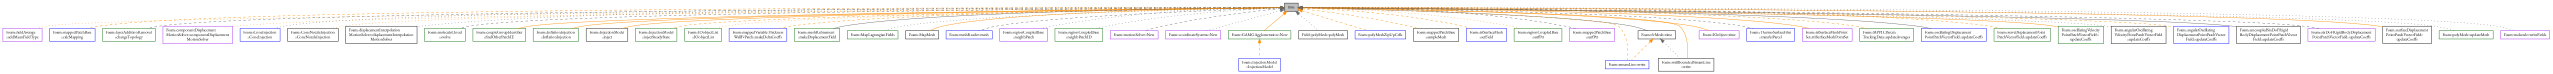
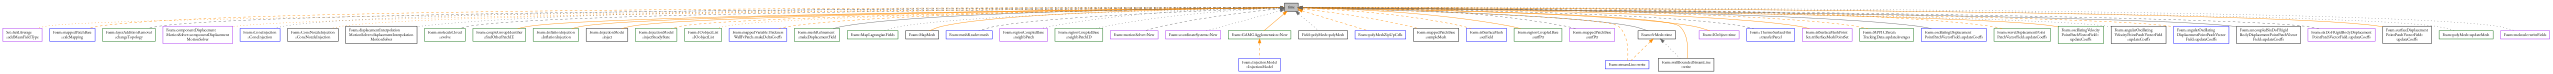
(1418, 14) -> (1418, 14)
(22, 35) -> (22, 35)
